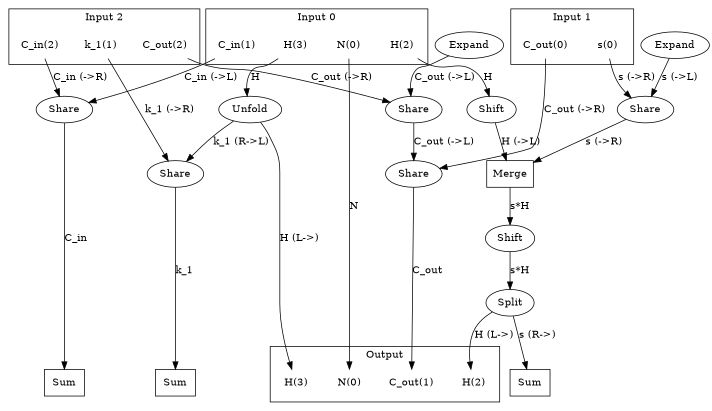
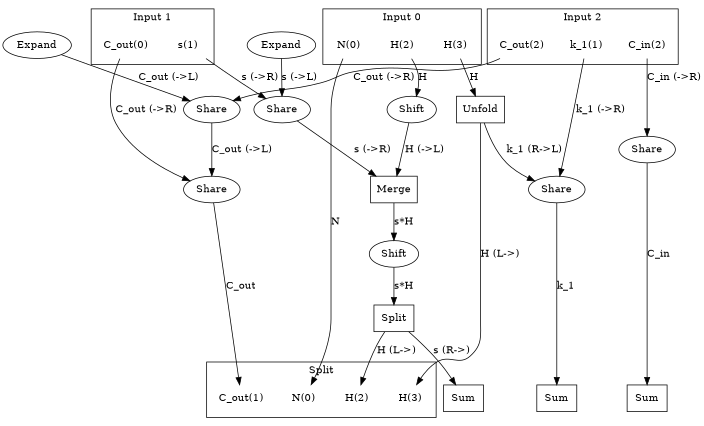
(237, 45) -> none
(608, 45) -> (188, 45)
(250, 110) -> (481, 110)
(510, 303) -> (394, 318)
(385, 355) -> (321, 371)
